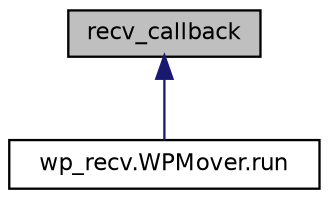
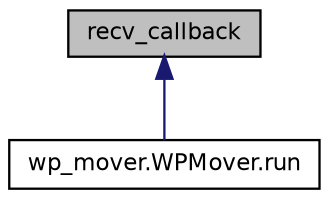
(164, 164) -> (164, 164)
